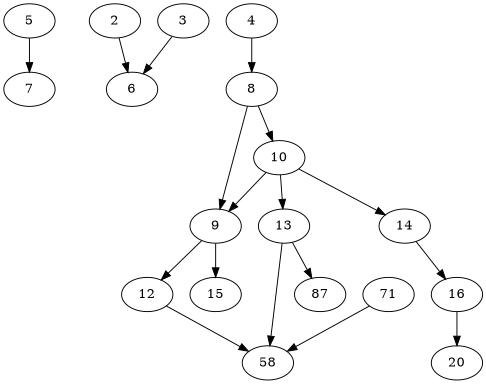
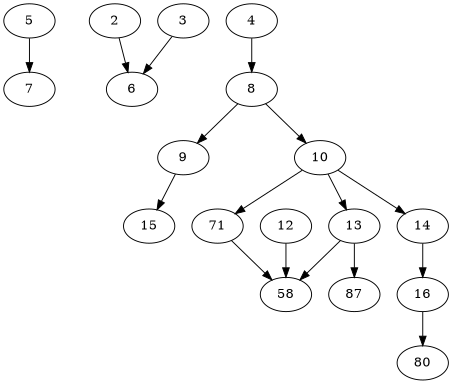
(251, 188) -> (273, 189)
(185, 257) -> none
(457, 363) -> (423, 363)
